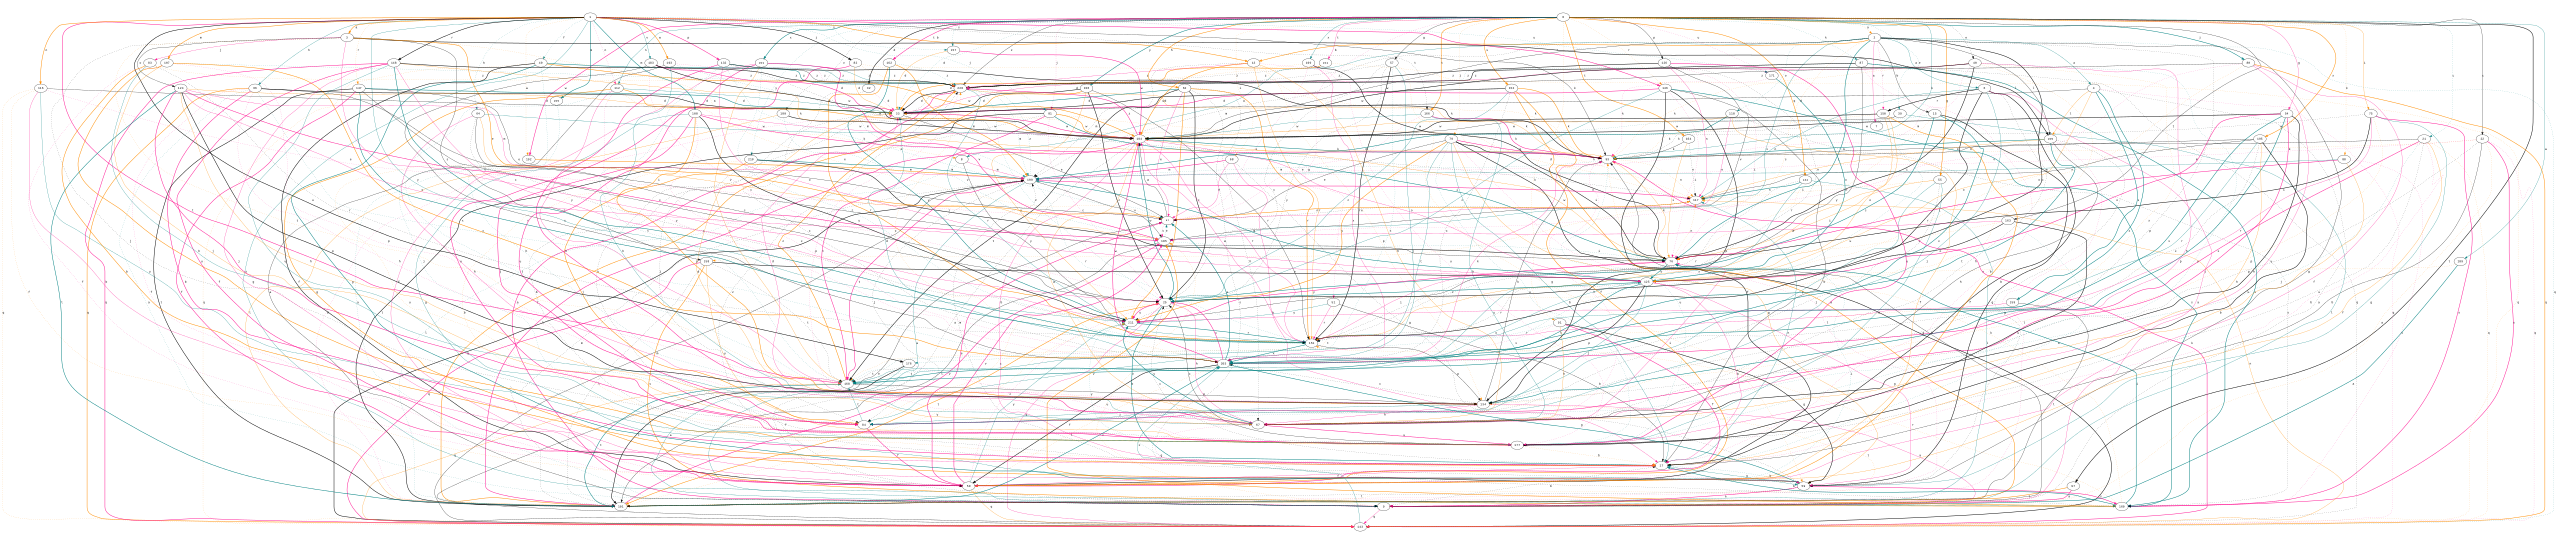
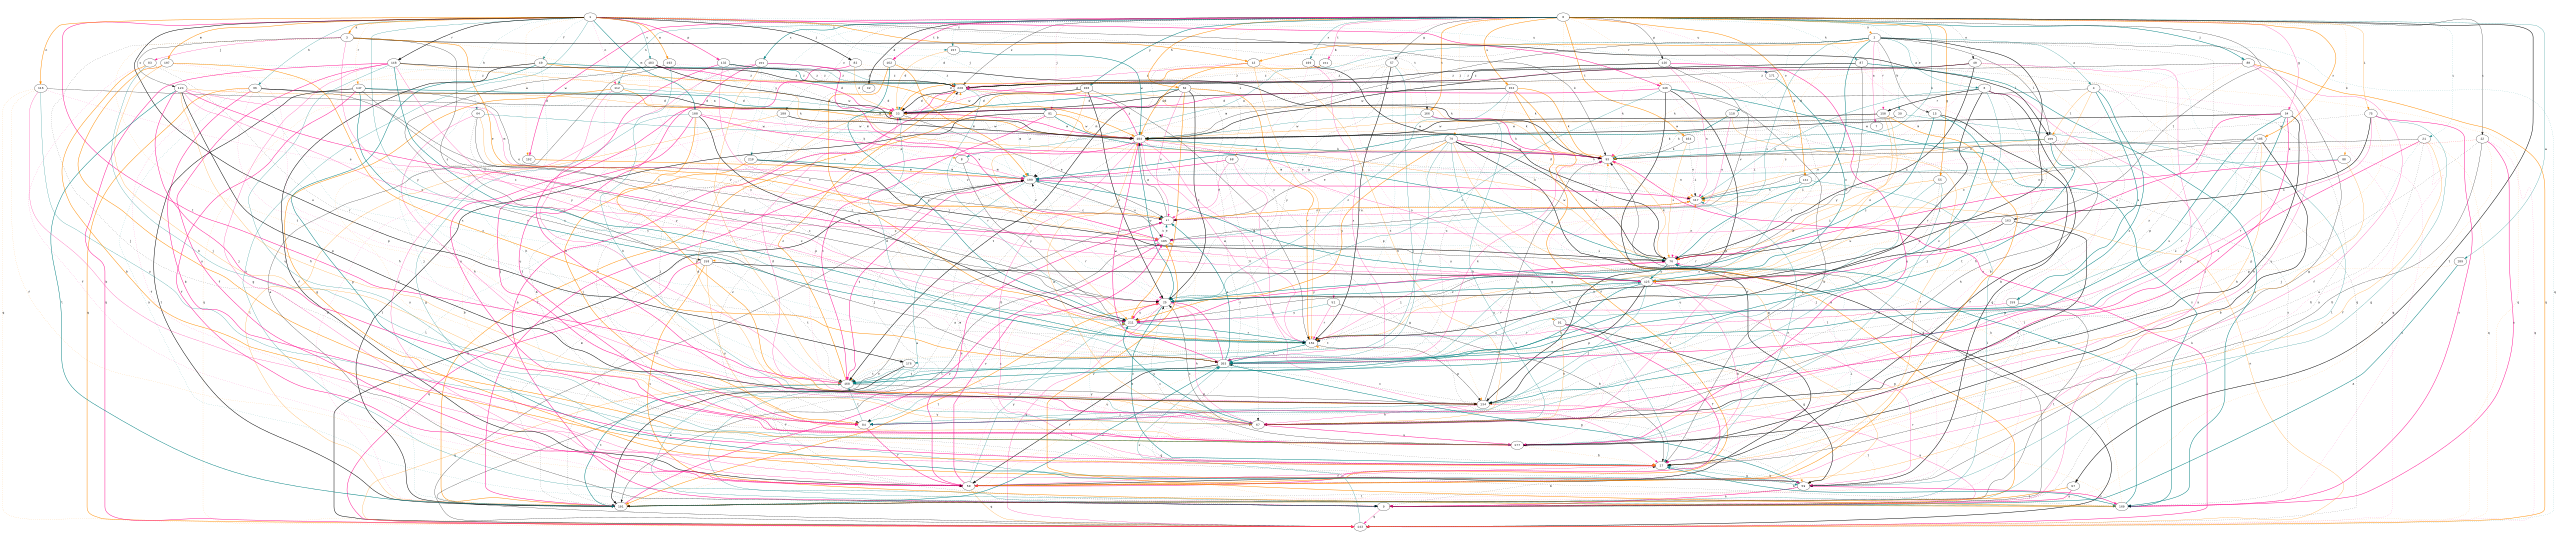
(1080, 56) -> (1080, 56)
(557, 101) -> none
